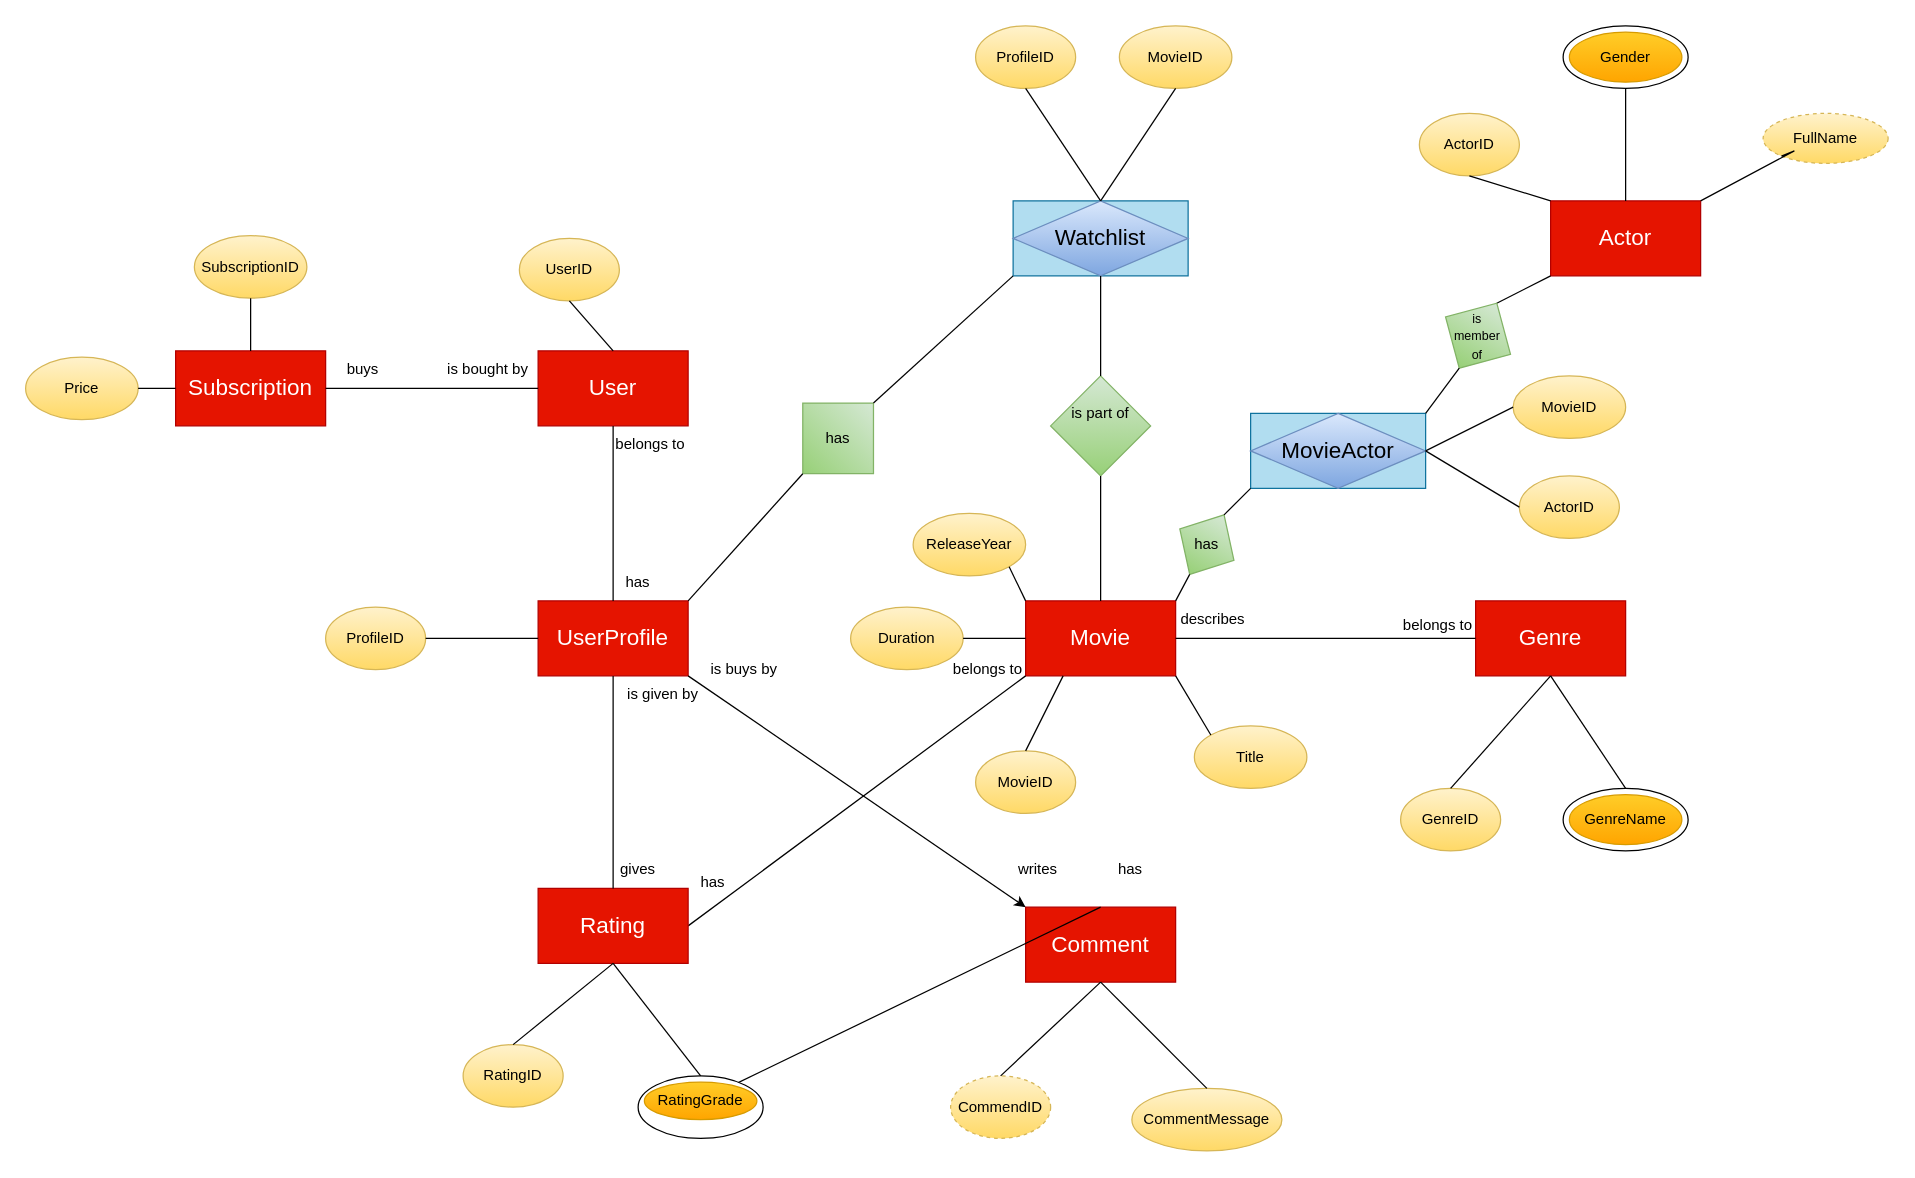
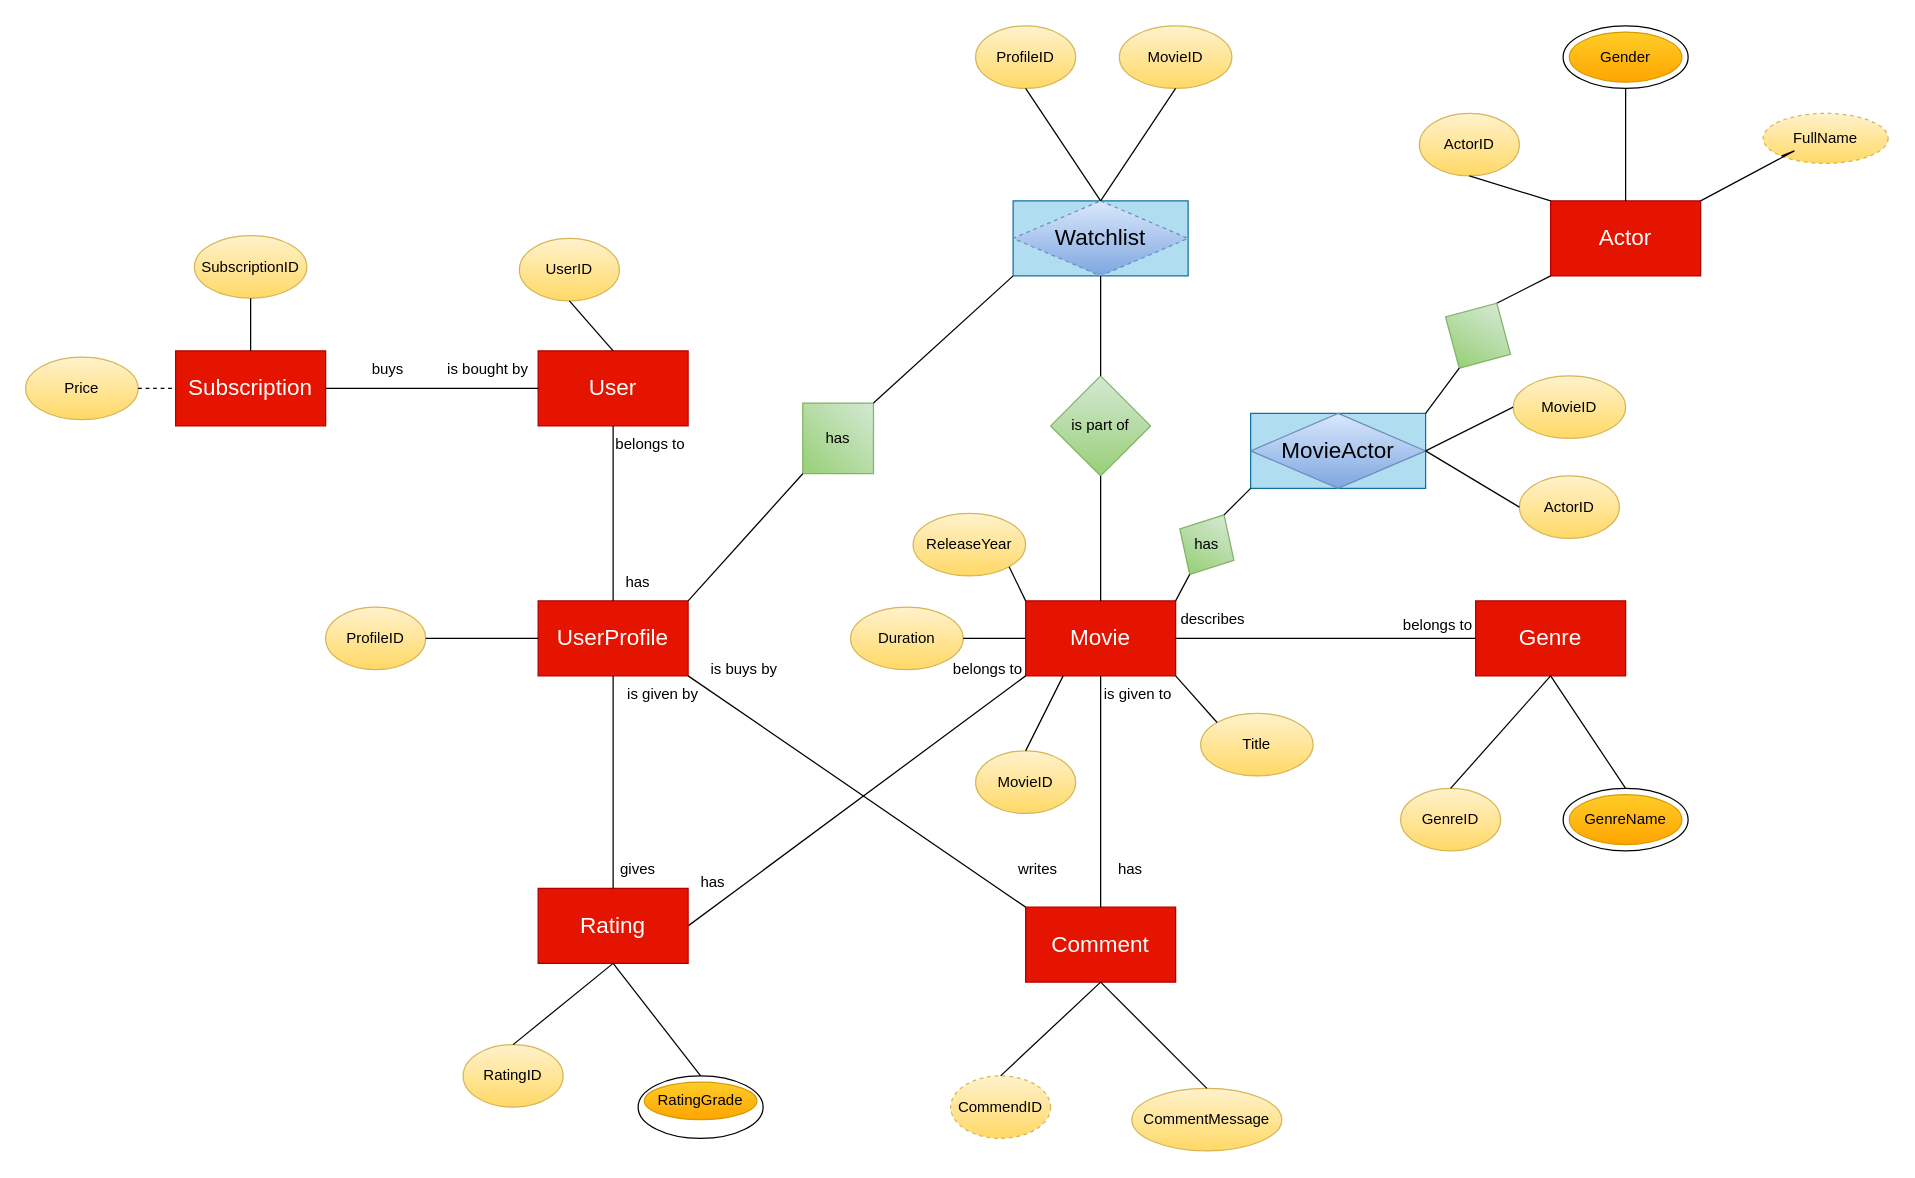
(1101, 238) -> (1101, 238)
(1478, 335) -> none
(363, 369) -> (388, 369)
(157, 388) -> (157, 388)
(1101, 413) -> (1101, 426)
none -> (1138, 694)
(1251, 757) -> (1257, 744)
(1017, 901) -> (1021, 903)
(919, 995) -> (1101, 792)
